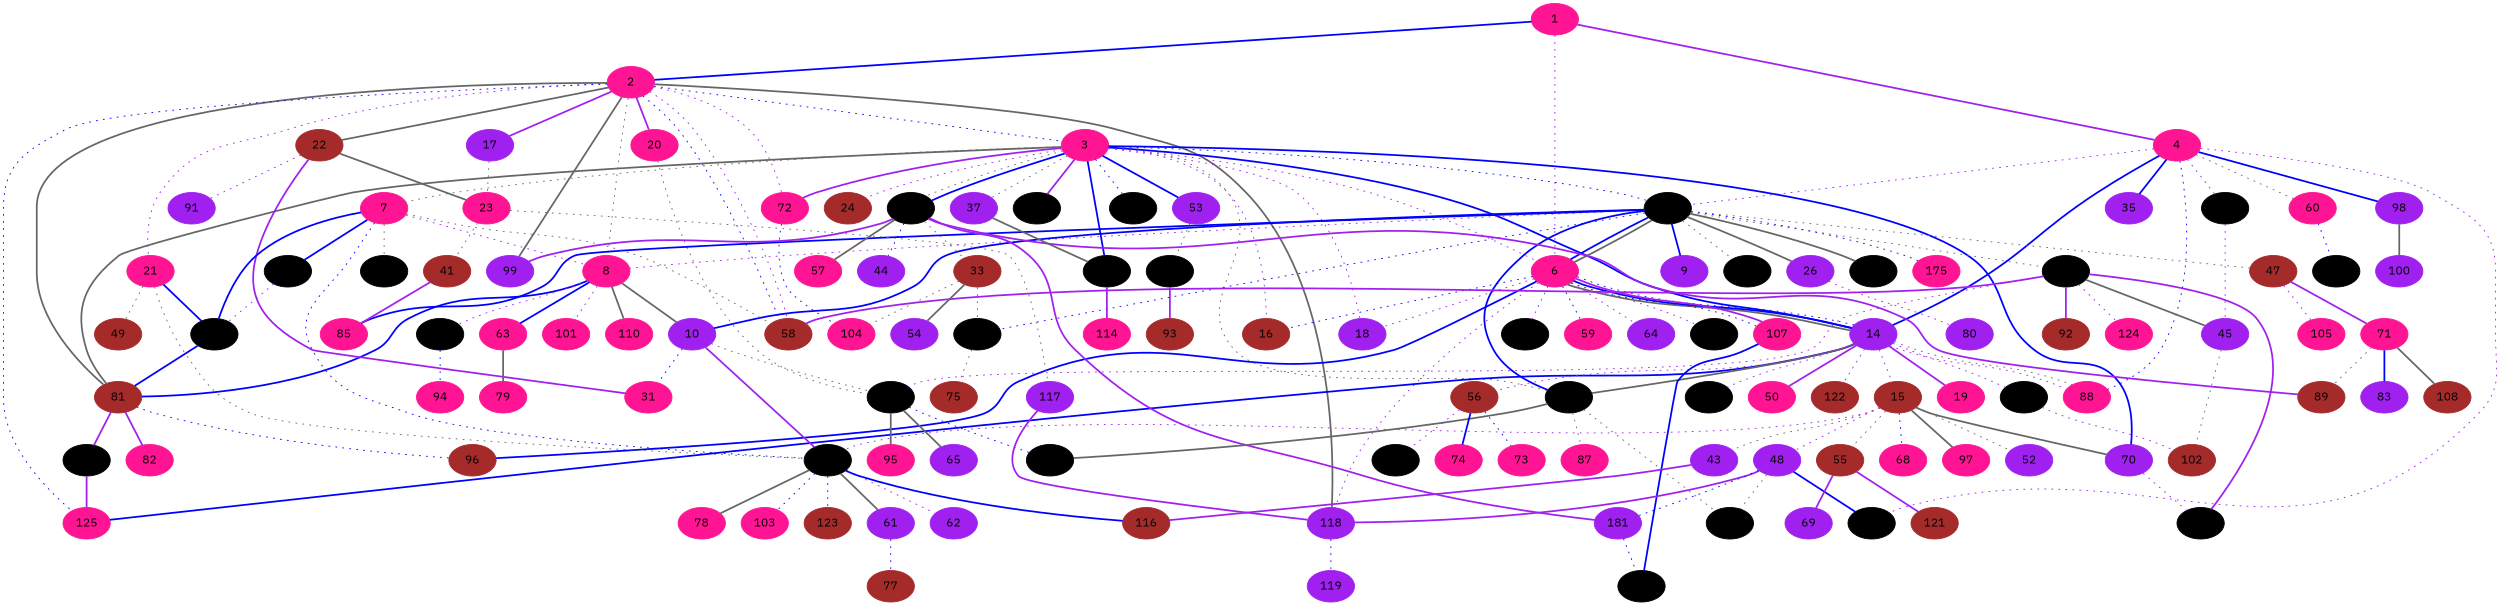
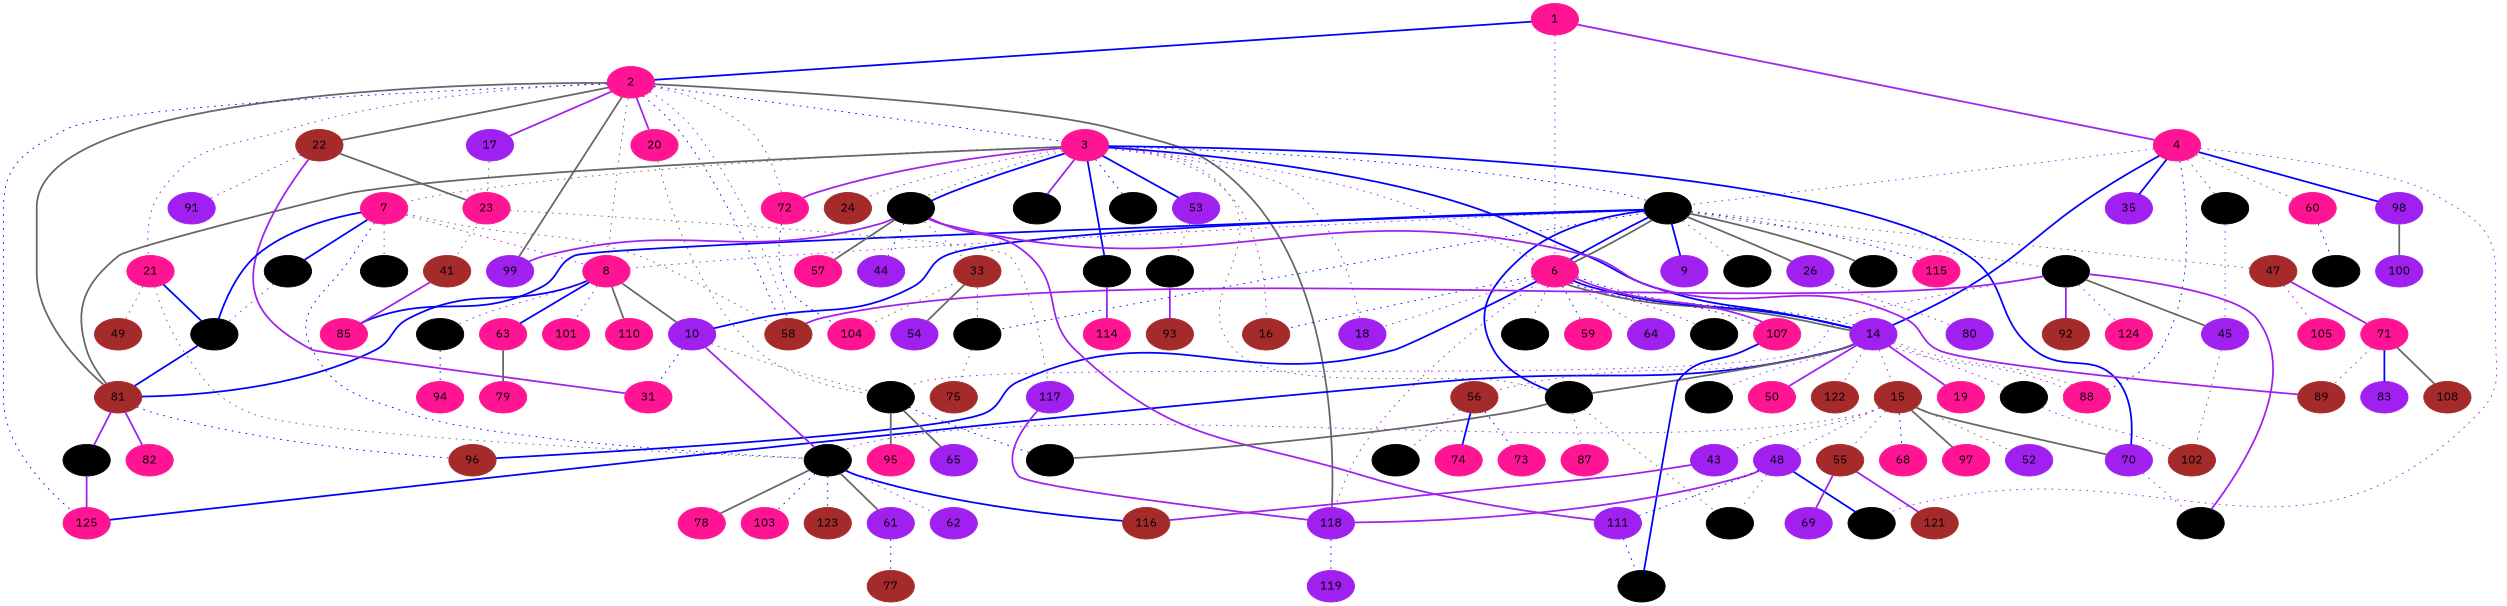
(974, 208) -> none
(1936, 271) -> (1936, 271)
(1618, 523) -> (1618, 523)
